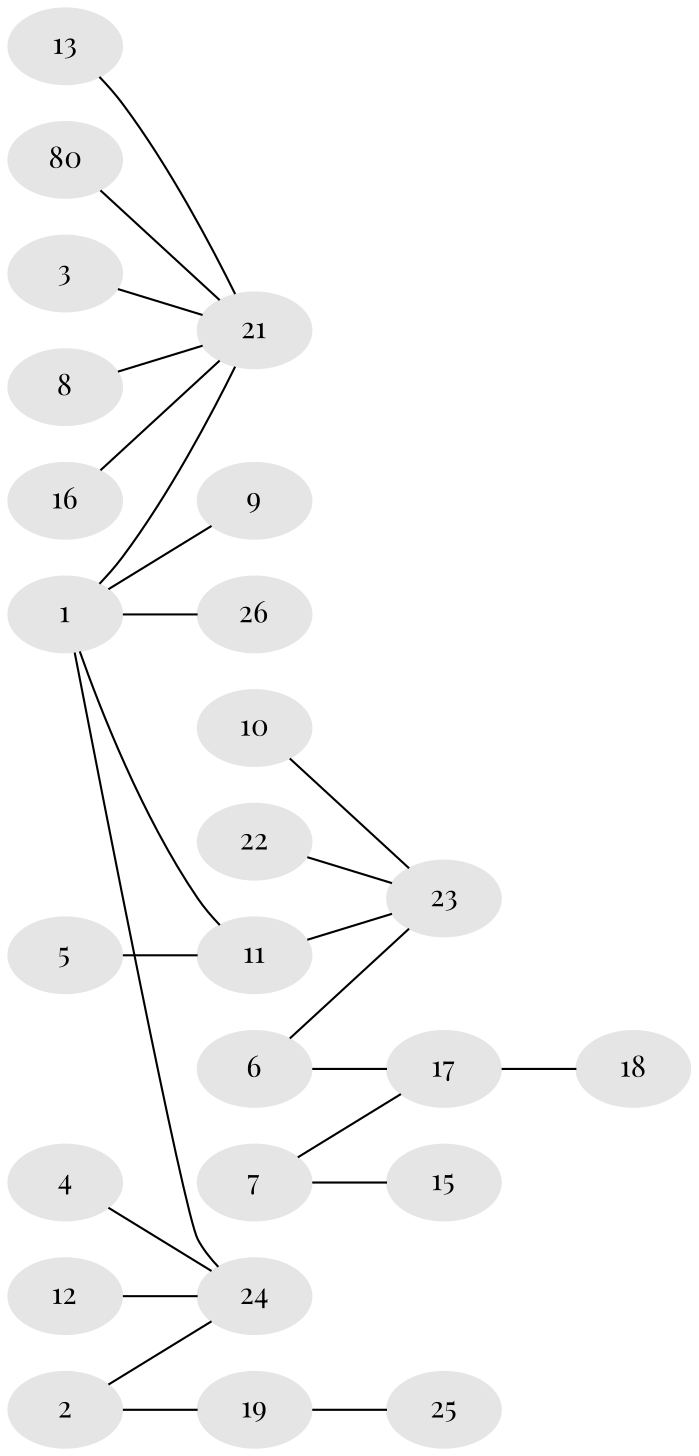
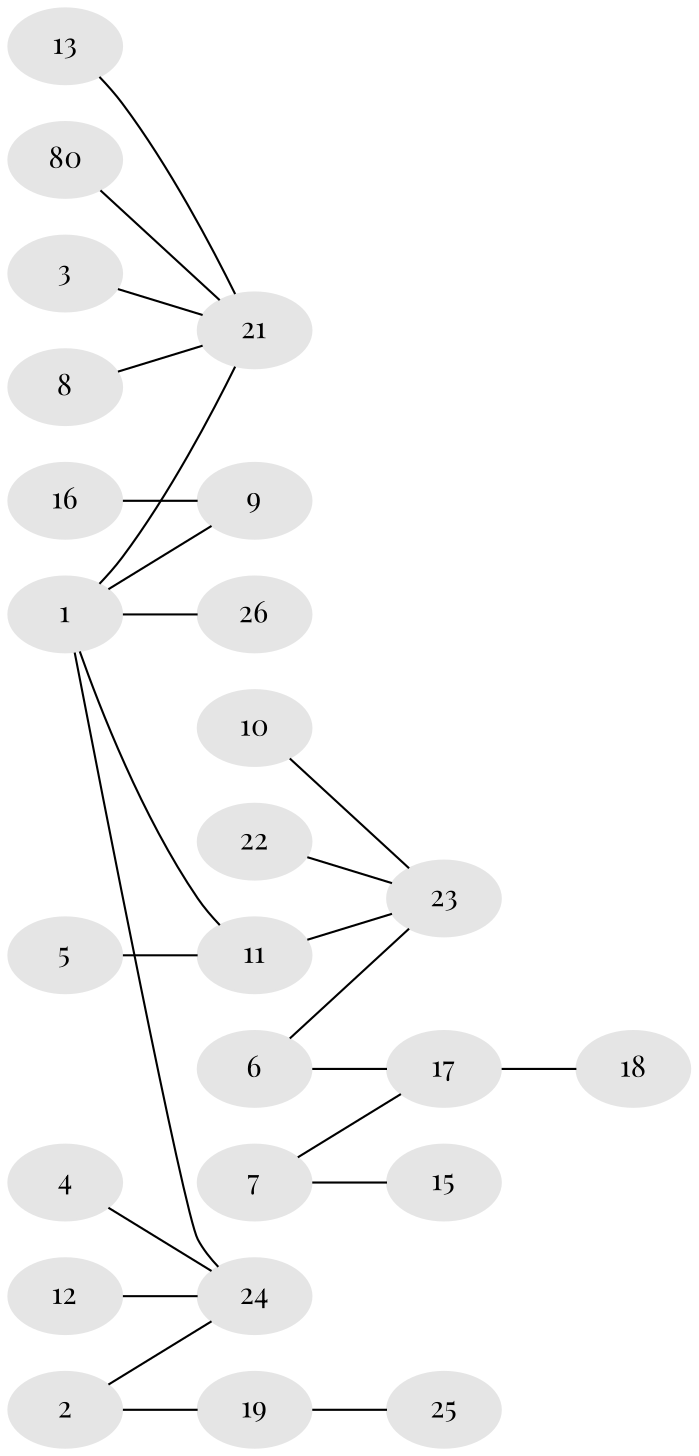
(160, 415) -> (145, 501)
